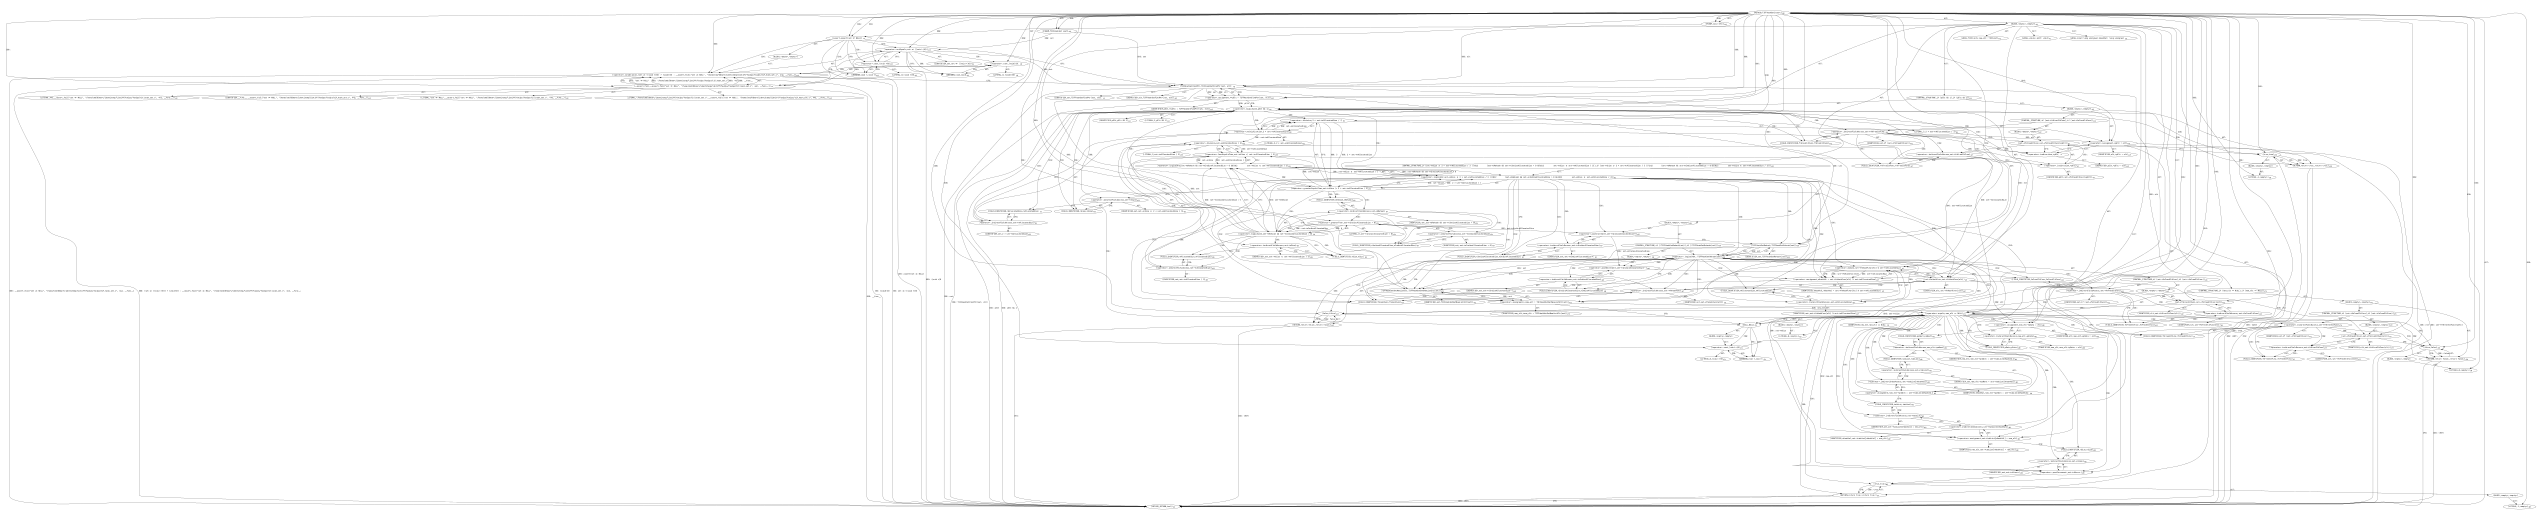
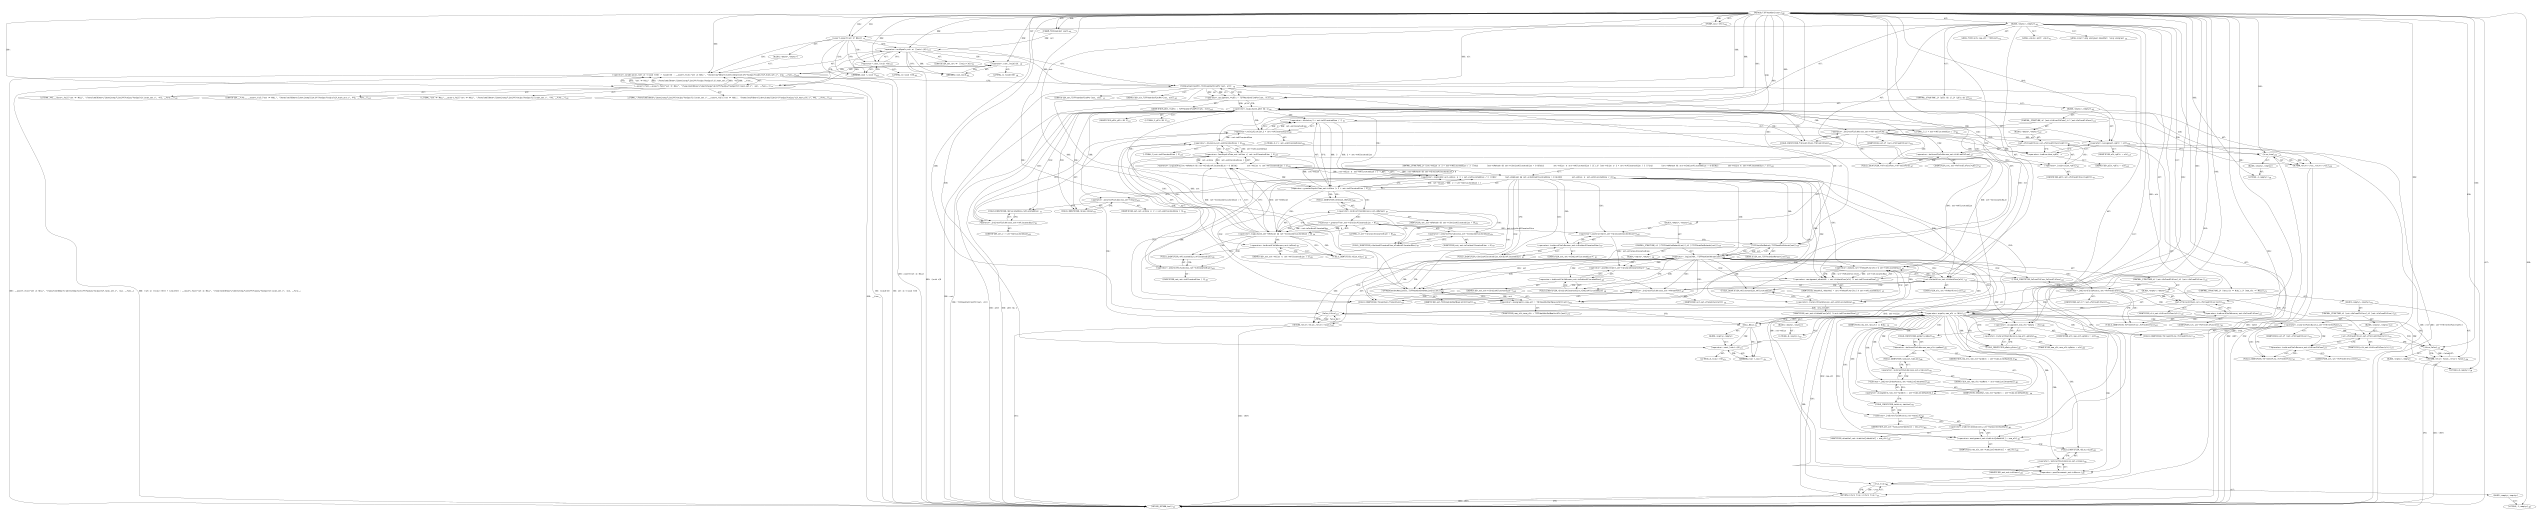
(1082, 22) -> none
(1138, 50) -> none
(1252, 139) -> (1229, 136)
none -> (1957, 166)
